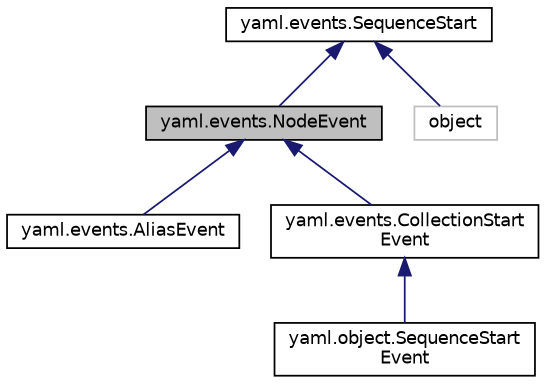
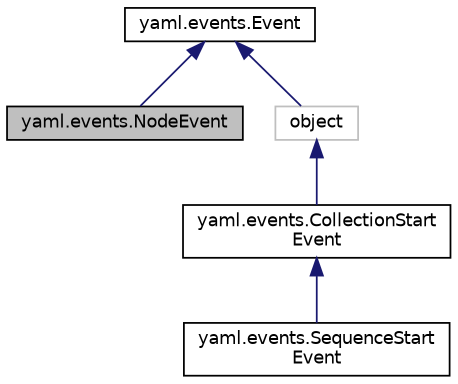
(359, 25) -> (220, 25)
(335, 178) -> (317, 181)
(123, 231) -> none
(405, 349) -> (317, 349)
